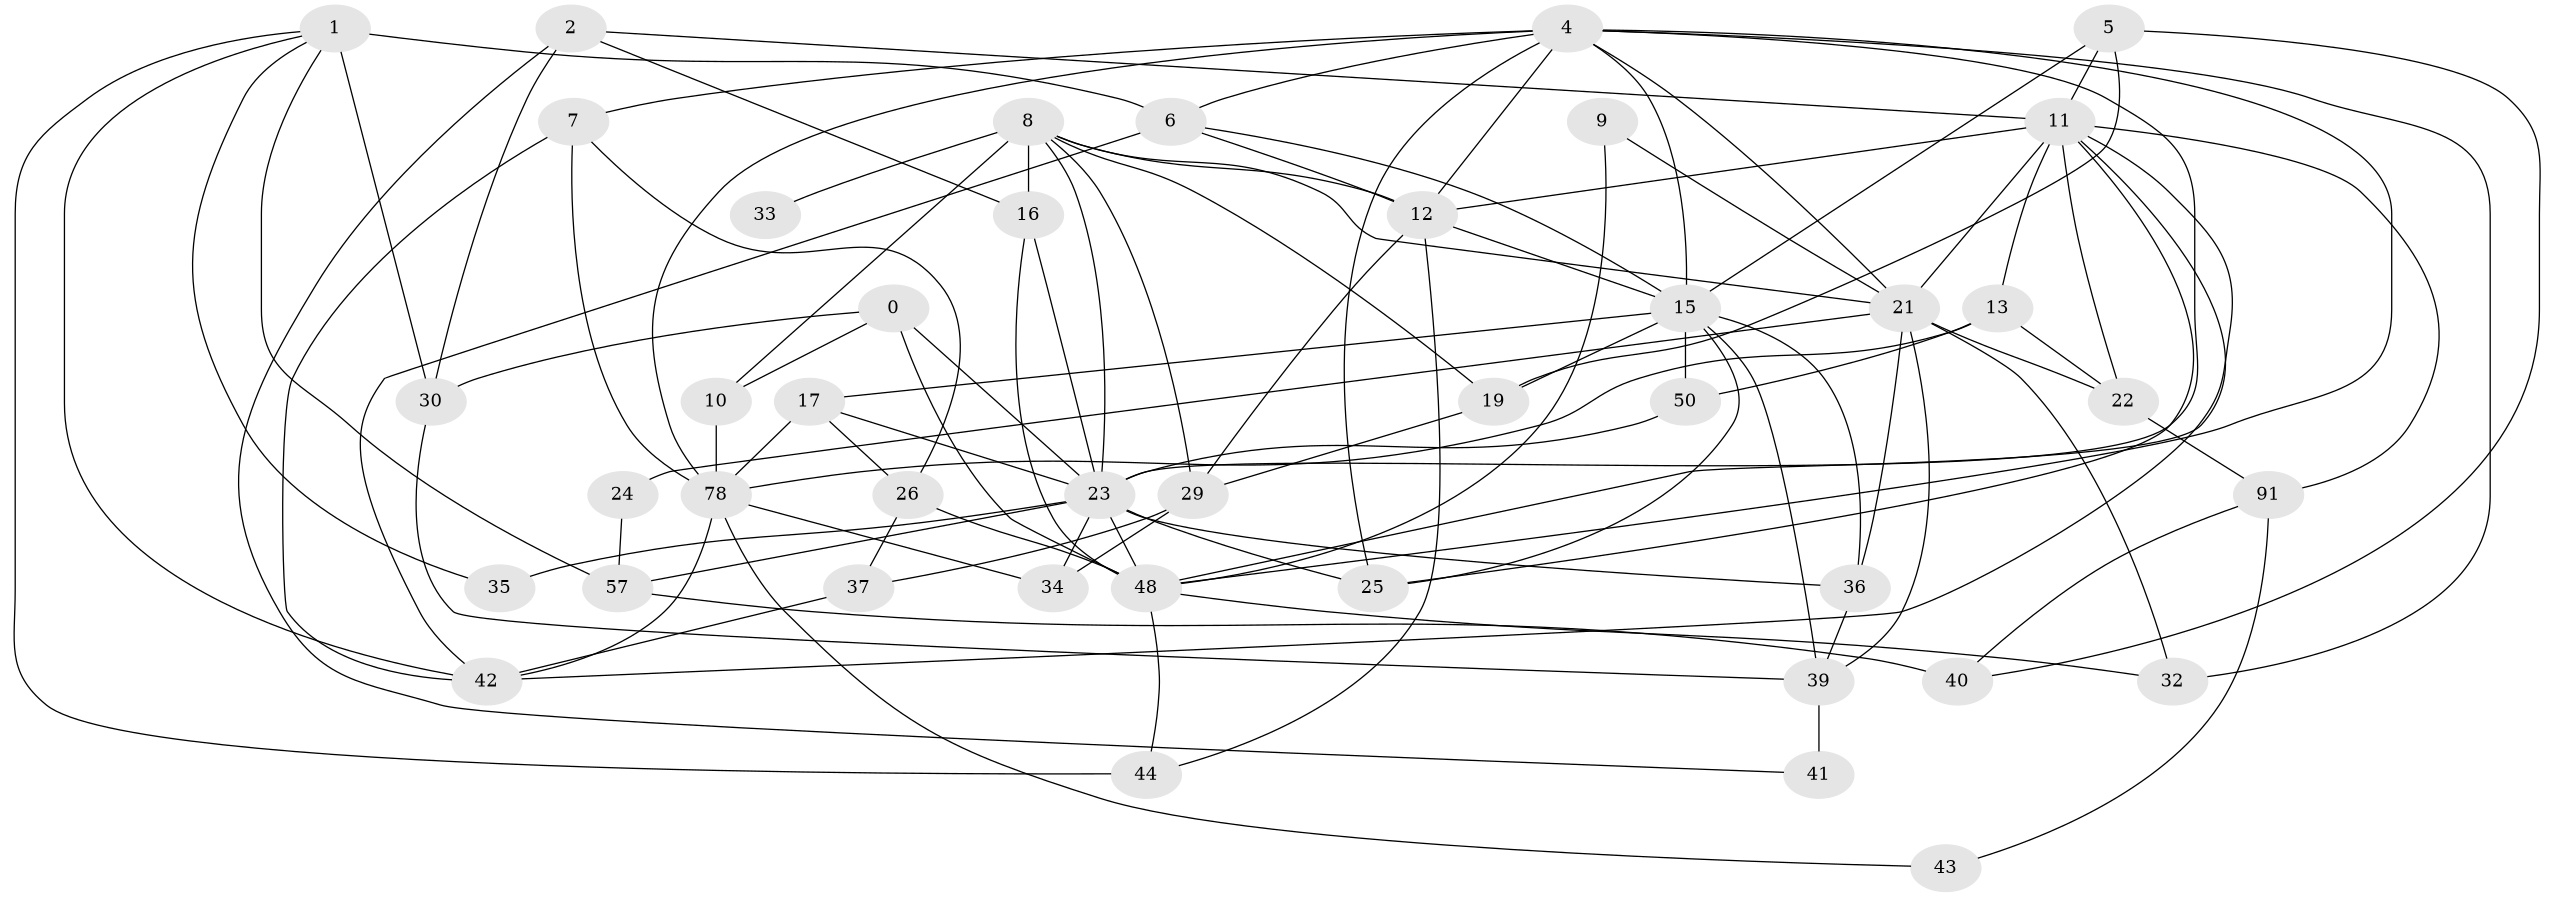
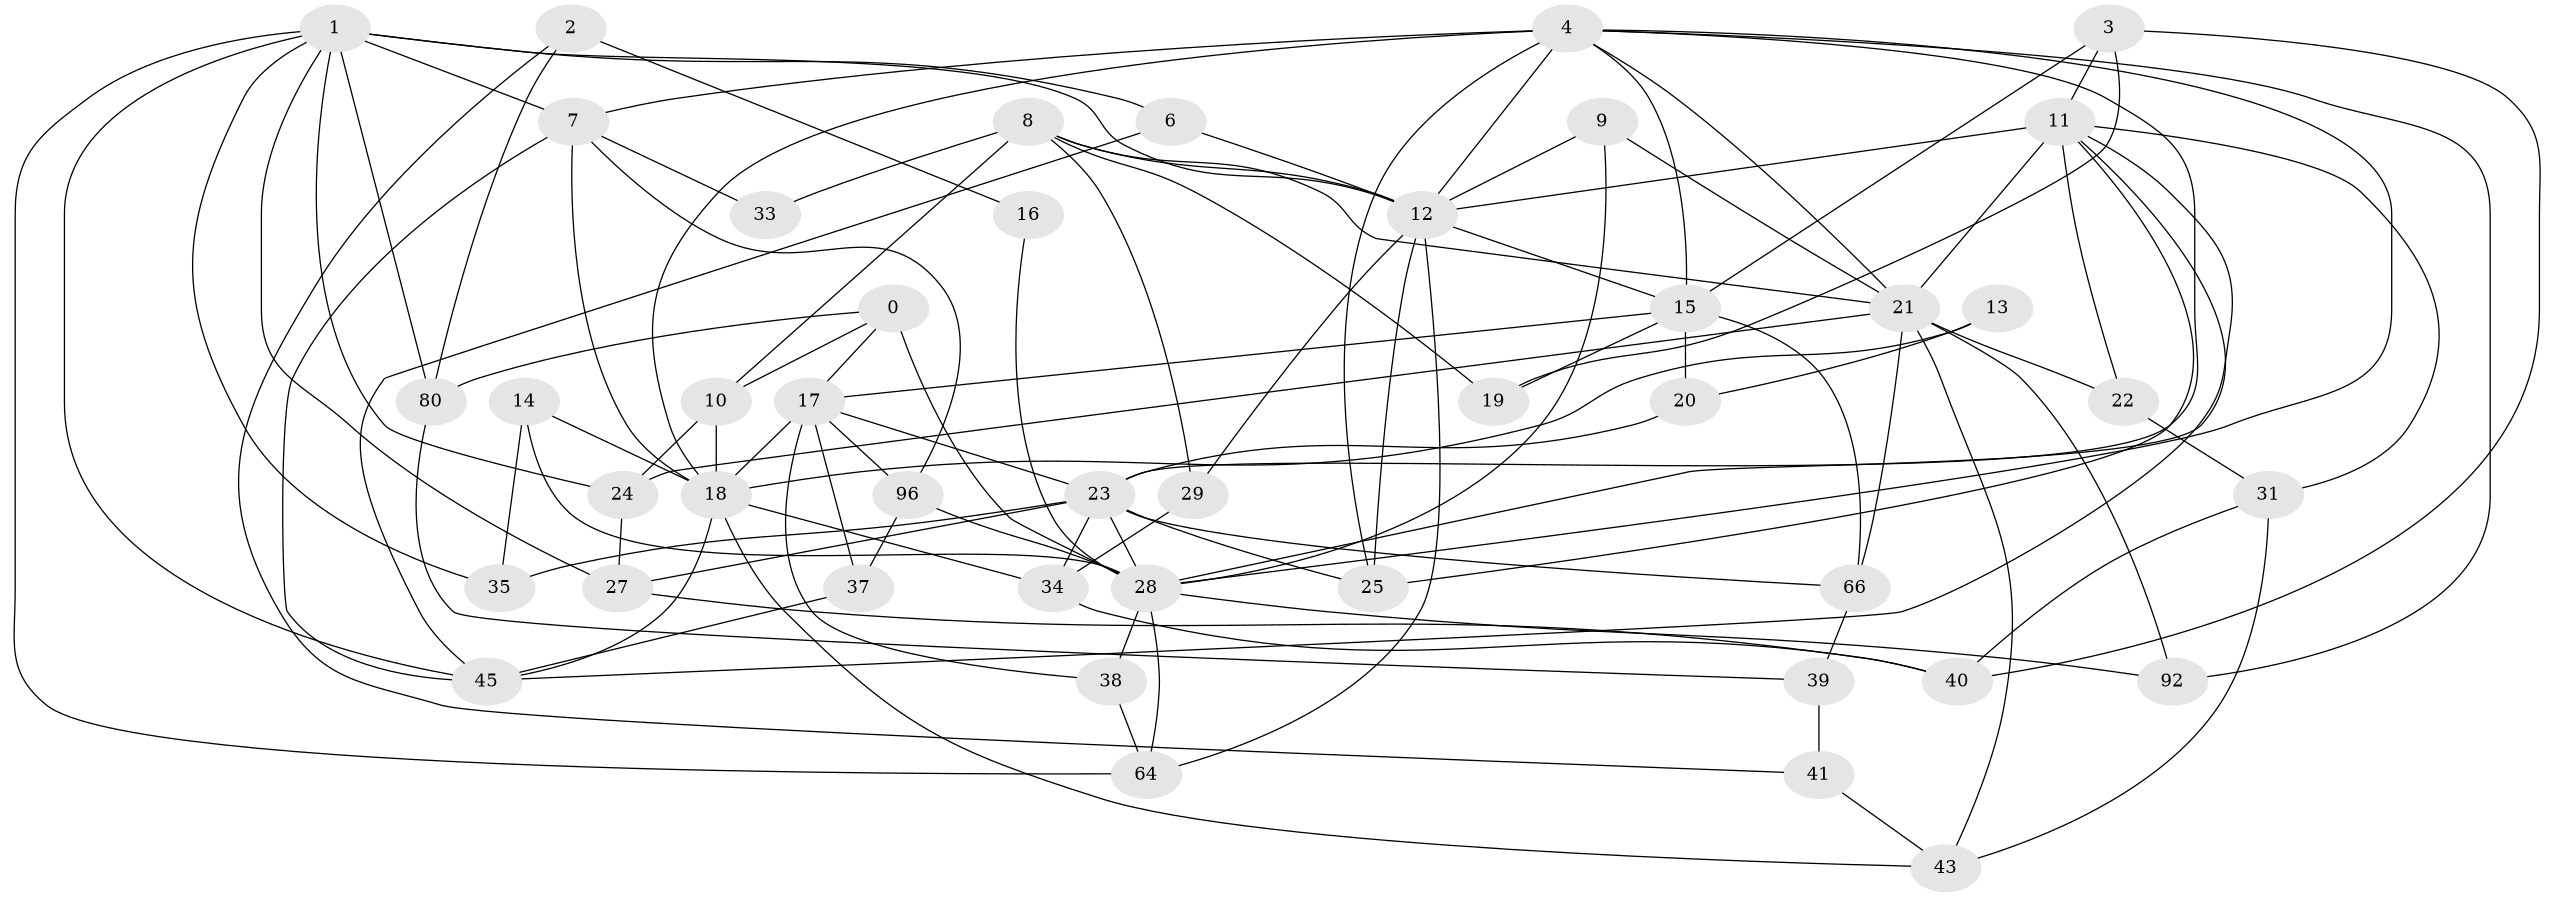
(2109, 29) -> (2109, 29)
(1365, 64) -> none
(1280, 73) -> none
none -> (454, 75)
none -> (1078, 100)
(1029, 161) -> none
none -> (670, 168)
none -> (1513, 168)
(1431, 179) -> none
(2022, 213) -> none
(1099, 302) -> none
none -> (342, 350)
(1065, 355) -> none
(2061, 355) -> none
(431, 402) -> (431, 402)
none -> (524, 402)
(997, 402) -> (852, 355)
(1685, 402) -> (1685, 402)
none -> (670, 448)
(1325, 454) -> none
(1784, 483) -> none
(716, 495) -> (716, 495)
(908, 495) -> (908, 495)
(2269, 495) -> (2269, 495)
(1635, 512) -> (1388, 401)
(1927, 512) -> (2010, 584)
(1031, 552) -> (834, 495)
(618, 588) -> (618, 588)
(1146, 588) -> (1146, 588)
(1855, 588) -> (1855, 588)
none -> (1501, 647)
(487, 682) -> (487, 682)
none -> (1111, 682)
(2173, 682) -> (2173, 682)
(1146, 775) -> (1146, 775)
none -> (1883, 822)
